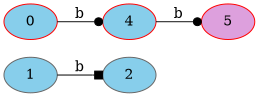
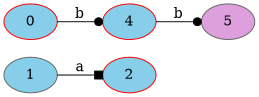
(228, 22) -> (228, 22)
(80, 68) -> (80, 68)
(129, 75) -> (129, 75)
